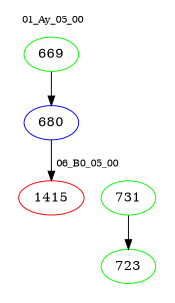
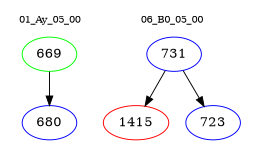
(51, 161) -> (158, 84)
(128, 198) -> (174, 54)
(128, 266) -> (213, 123)
